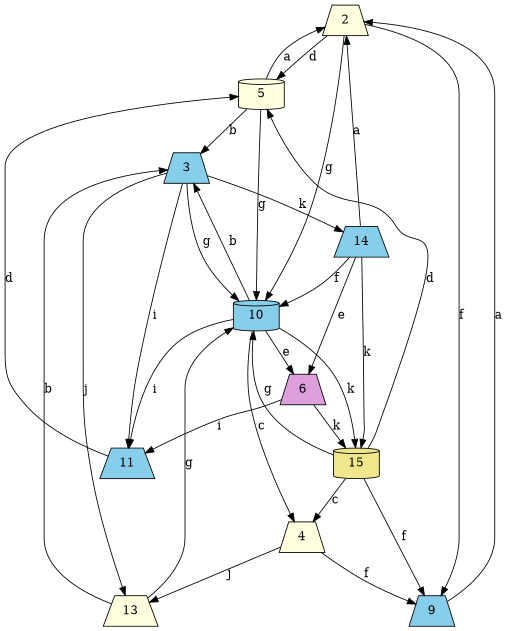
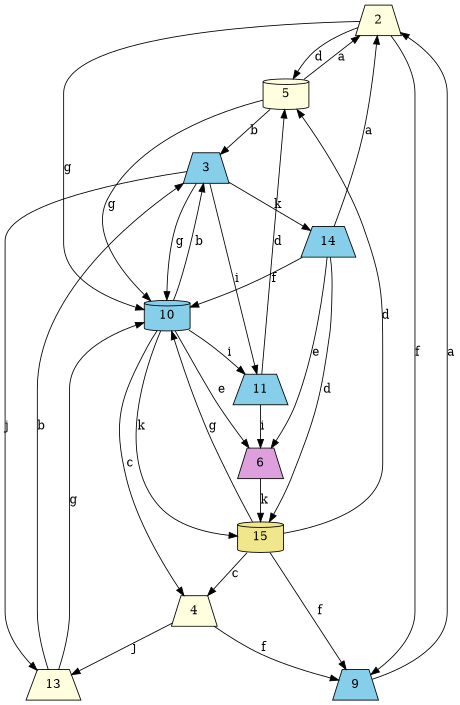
(367, 353) -> (328, 390)
(216, 421) -> (261, 422)
